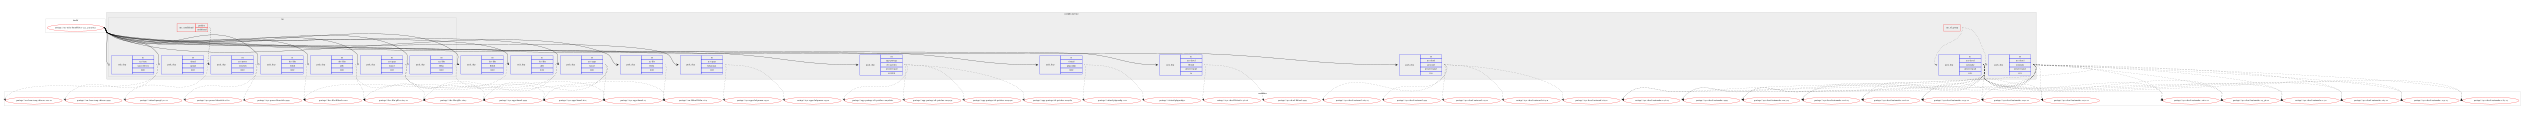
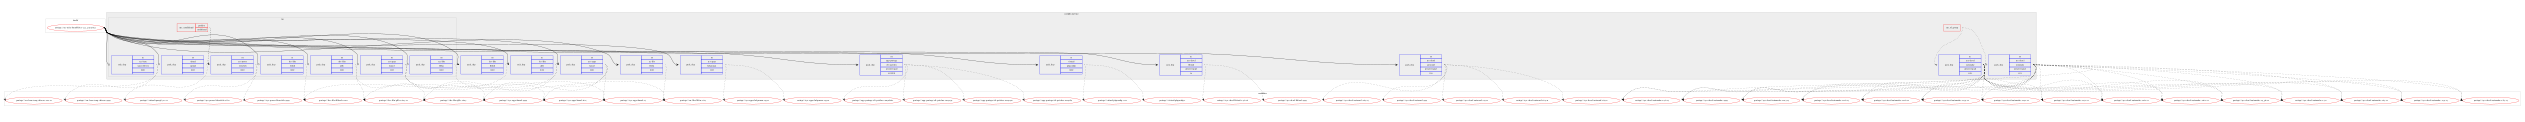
(693, 101) -> (693, 101)
none -> (2131, 101)
